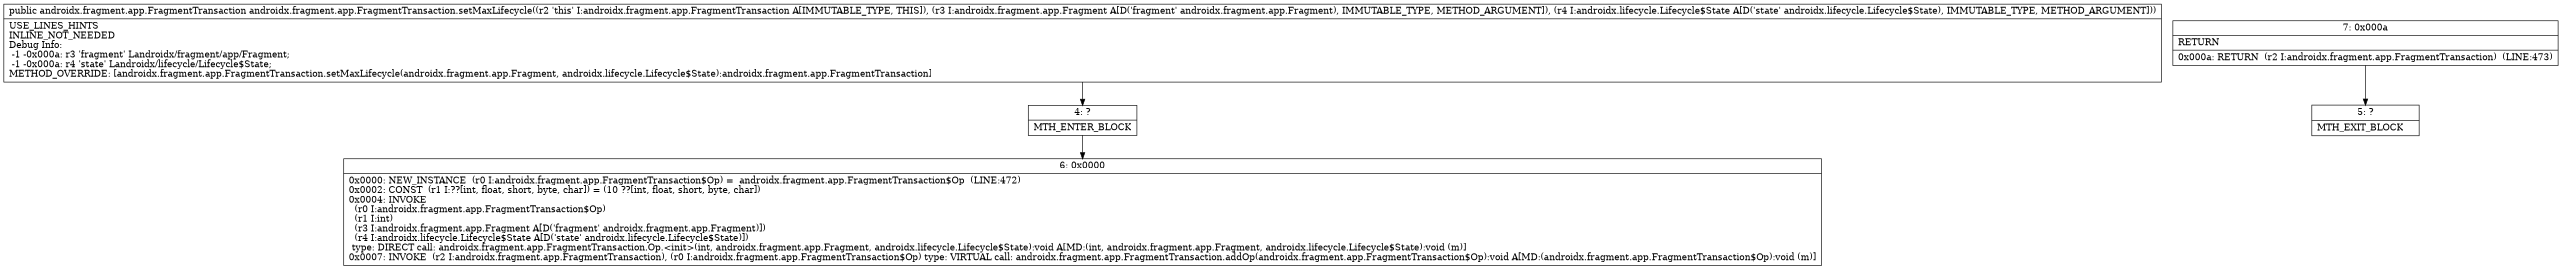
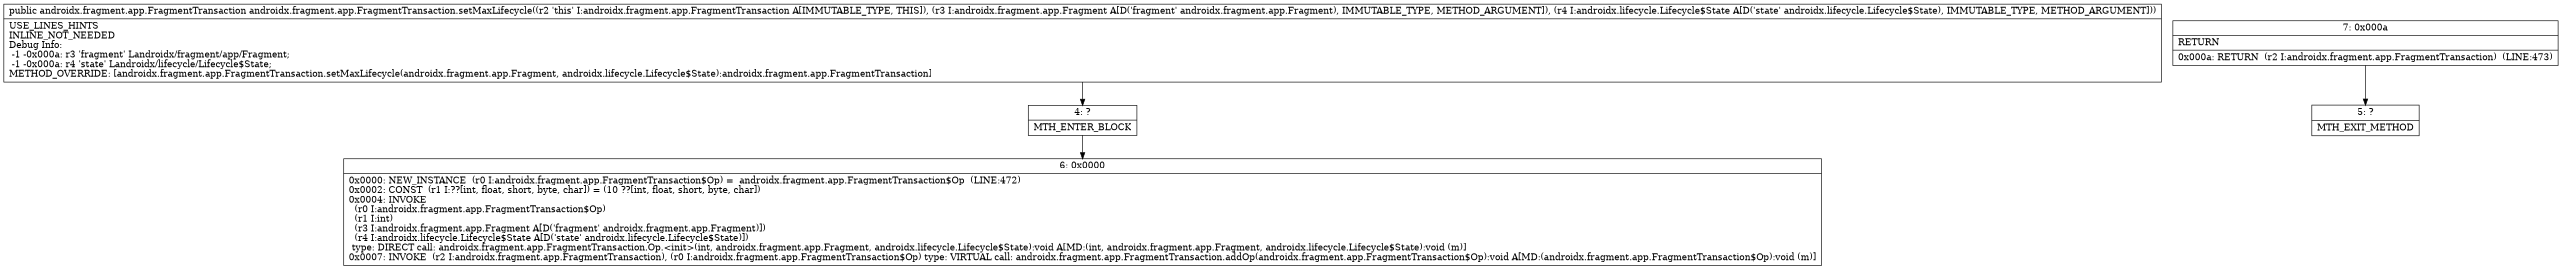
(2360, 128) -> (2365, 128)
